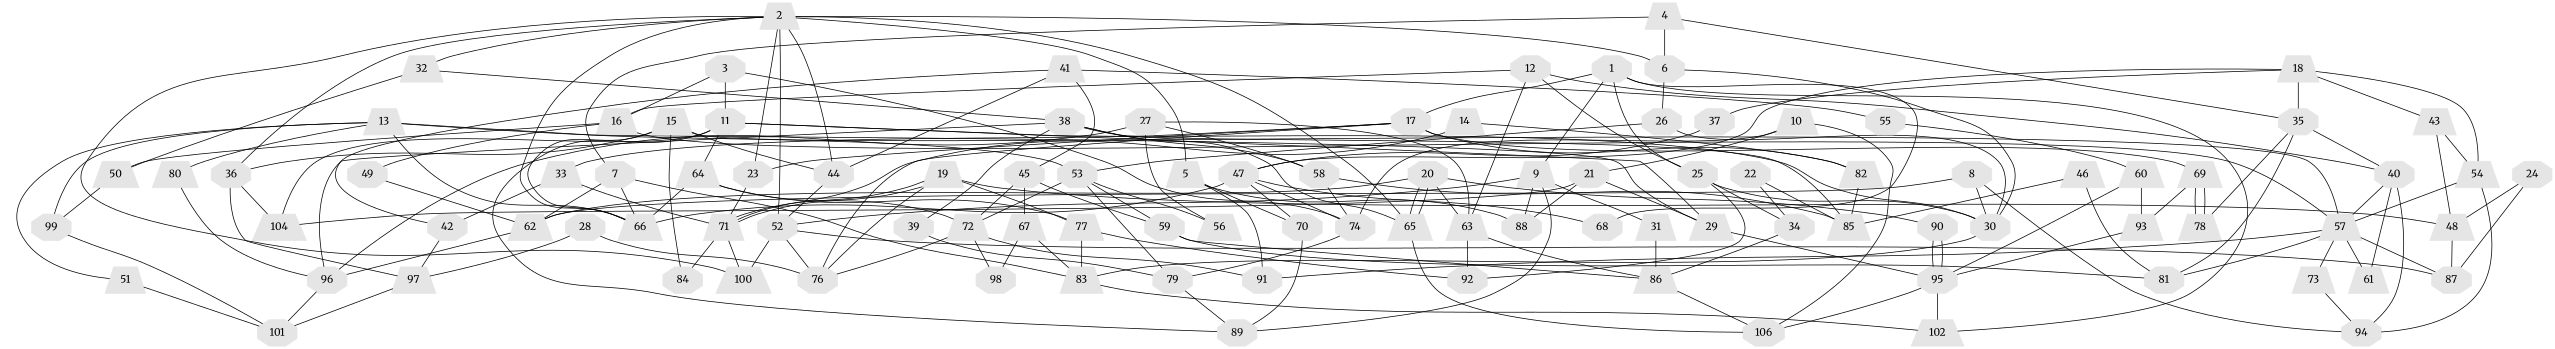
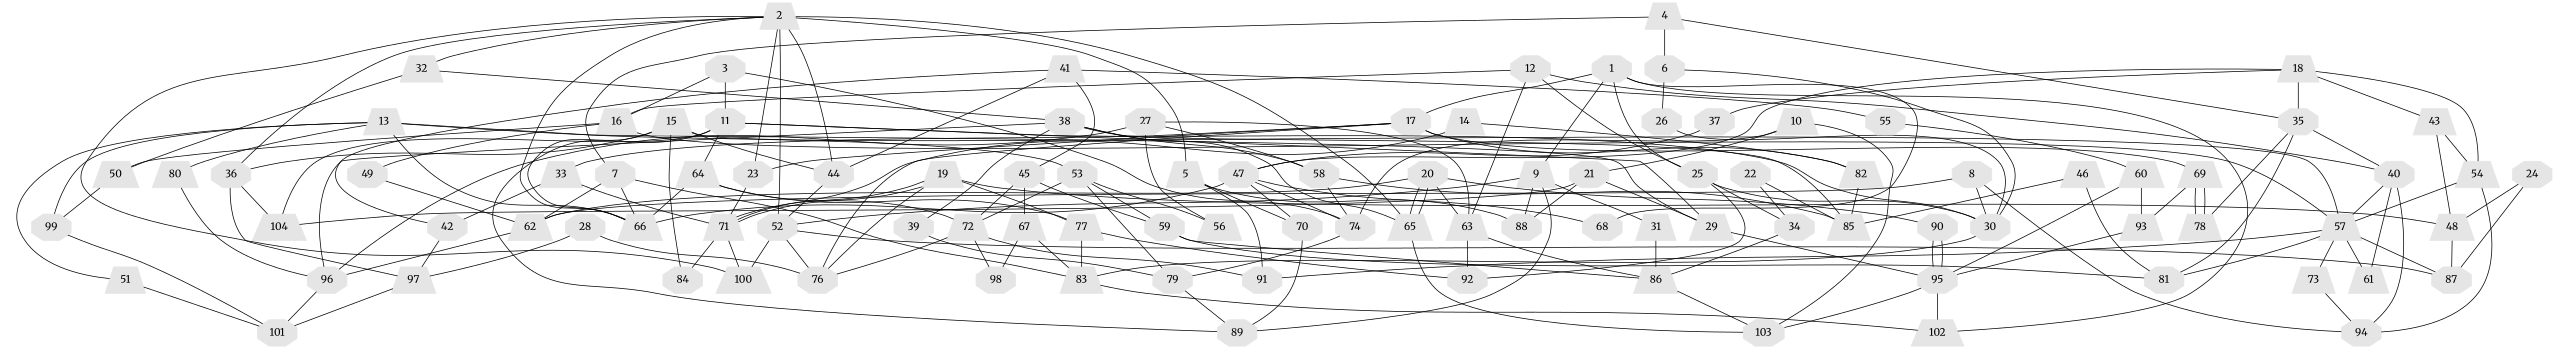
(1224, 21) -> none
(1369, 144) -> none
(1764, 333) -> (1764, 333)
